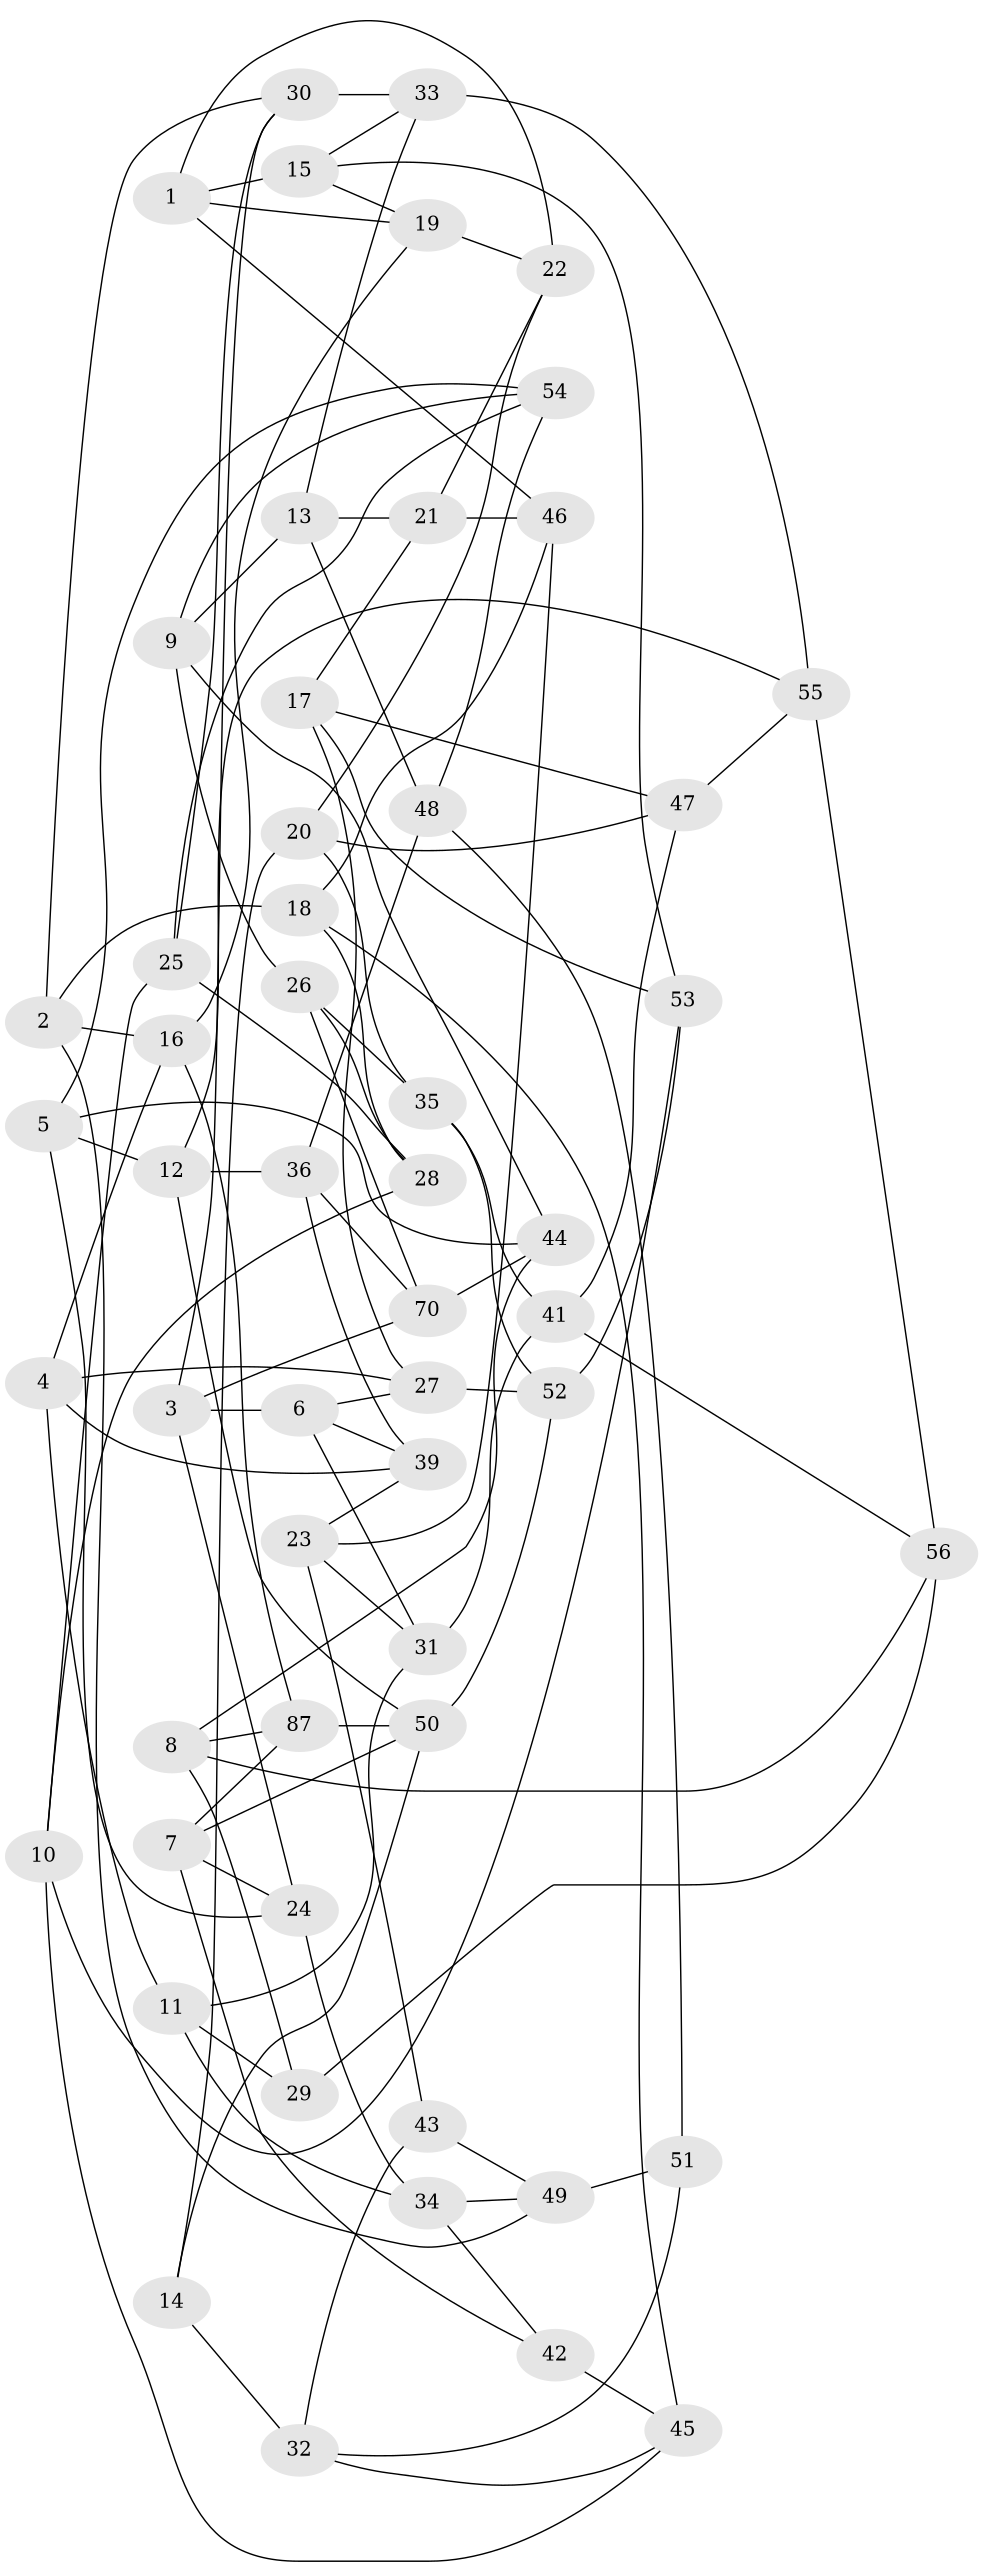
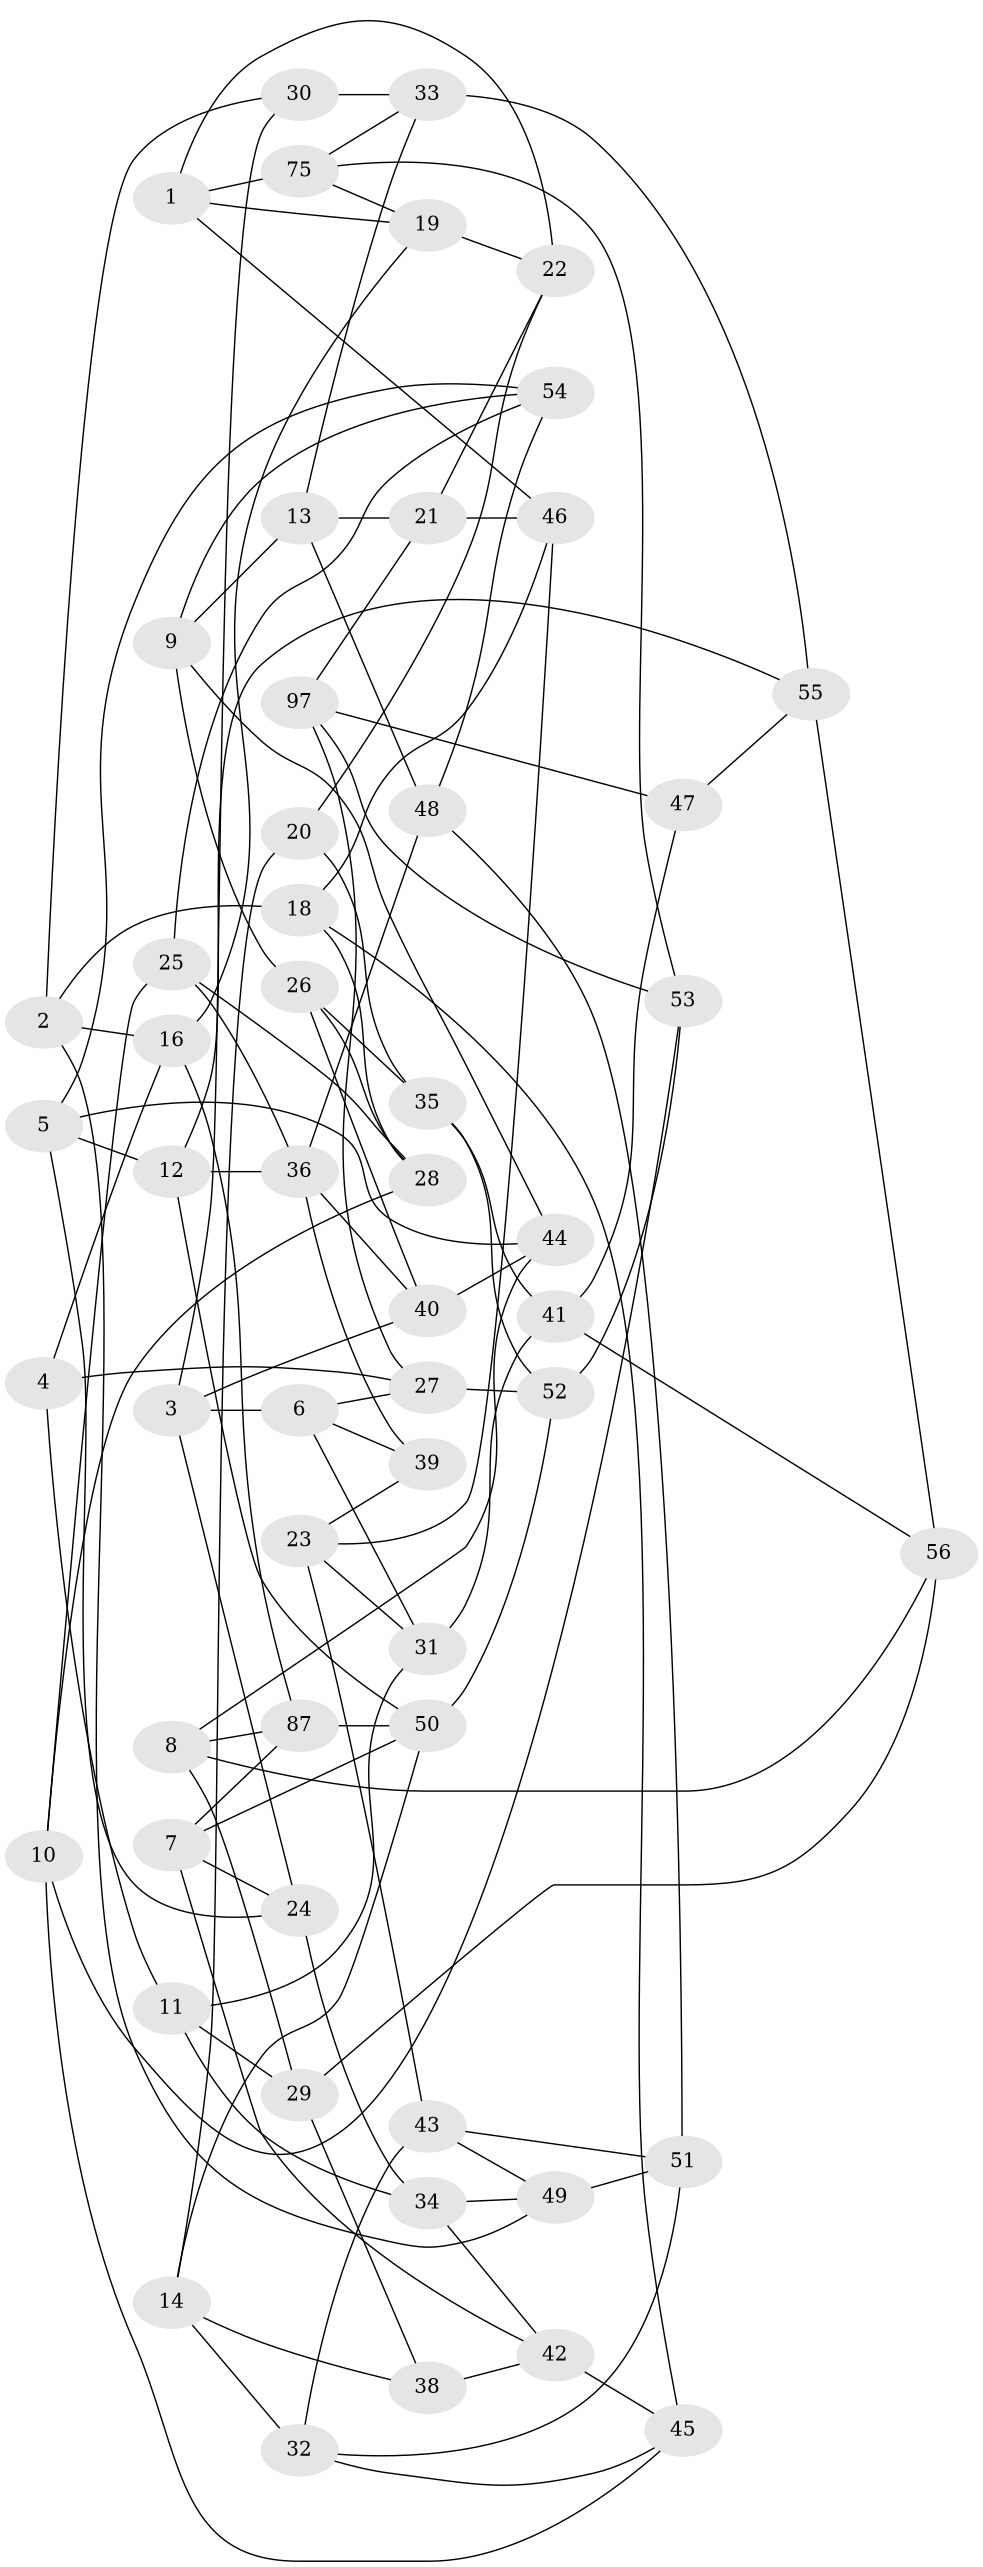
(300, 171) -> (300, 171)
(218, 502) -> (247, 1062)
(300, 703) -> (300, 703)
(493, 847) -> none
(428, 1311) -> (428, 1311)
(212, 1467) -> none
none -> (555, 2144)
none -> (428, 2388)
